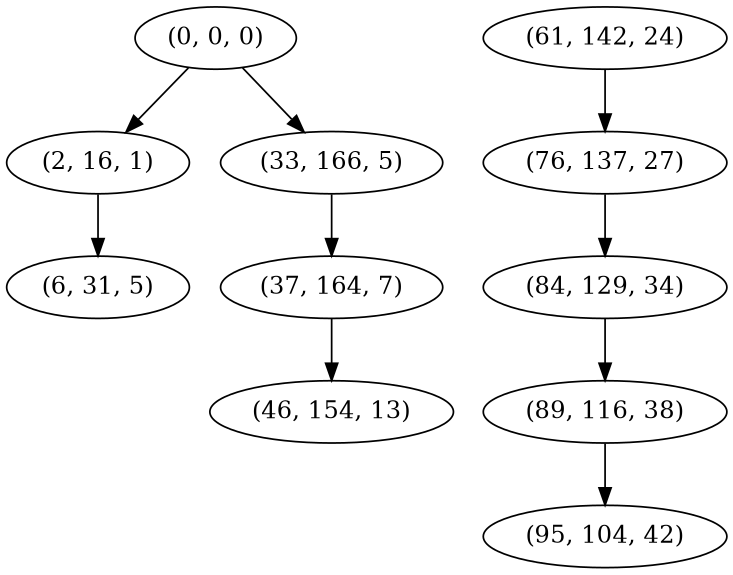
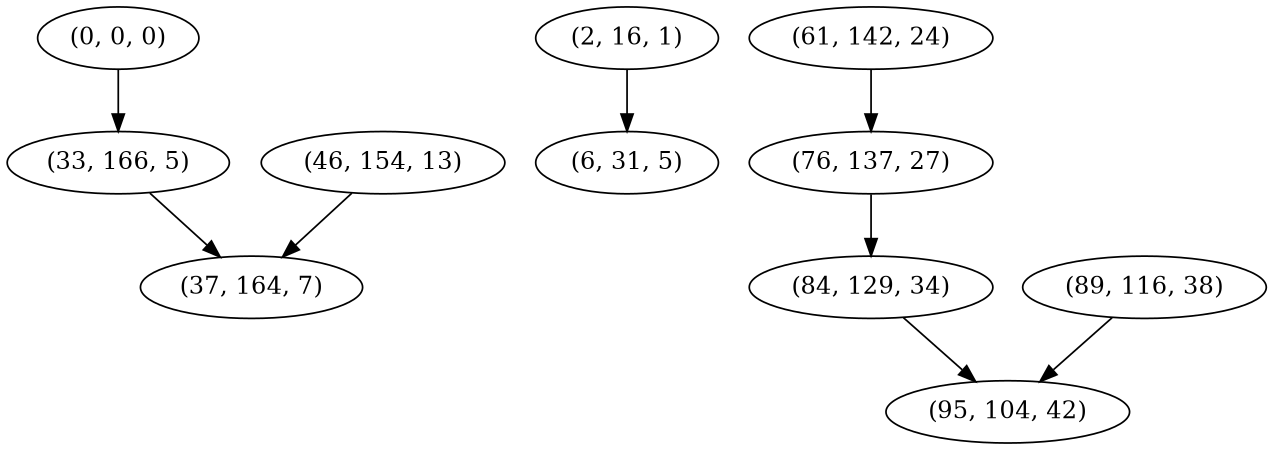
(163, 94) -> none
(332, 341) -> (324, 219)
(605, 341) -> (933, 344)
